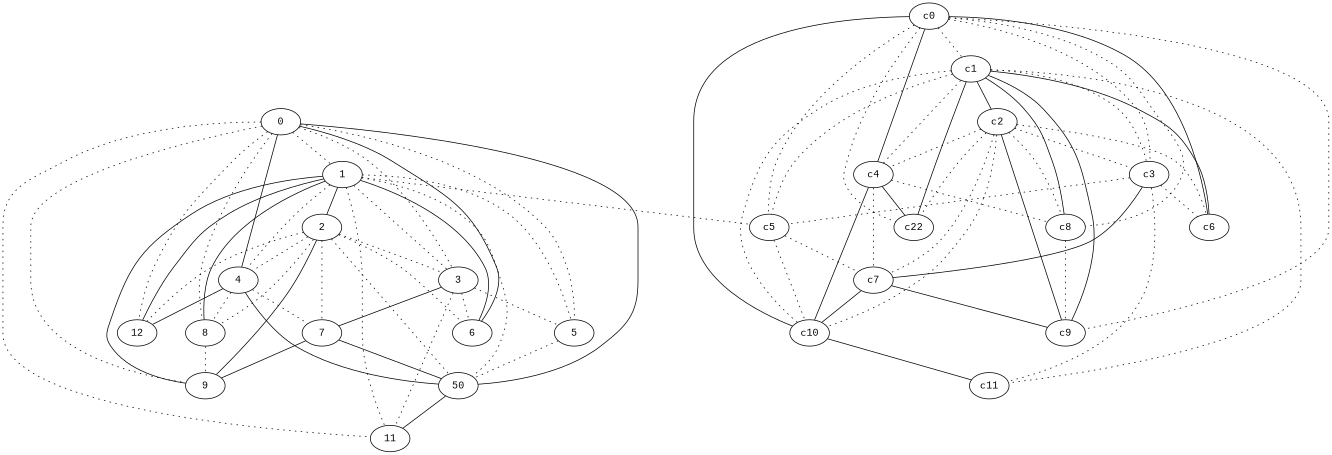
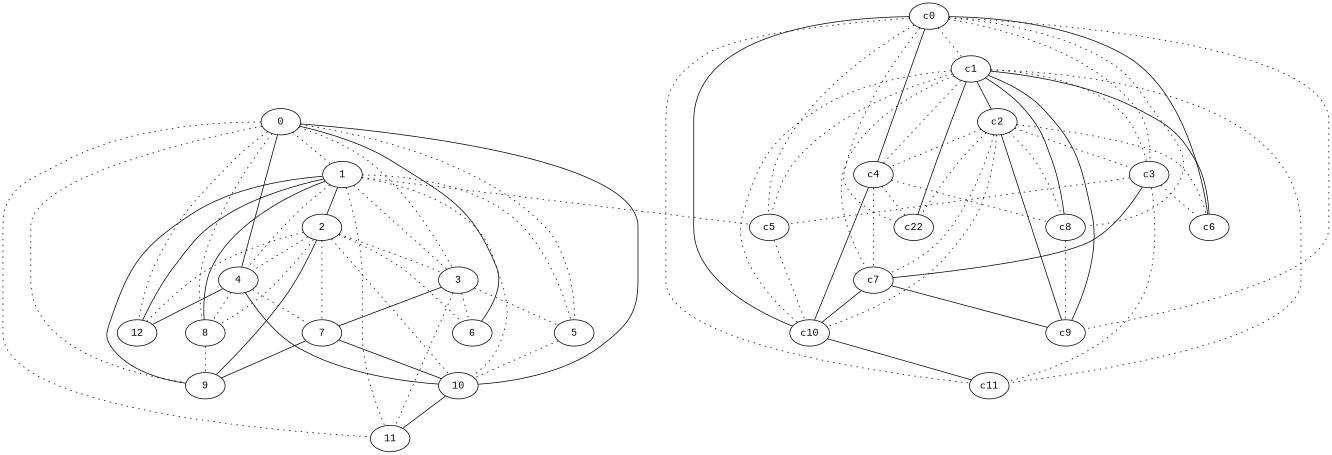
(894, 201) -> (894, 201)
none -> (666, 222)
(453, 229) -> none
(821, 254) -> (857, 144)
(458, 386) -> (458, 386)
